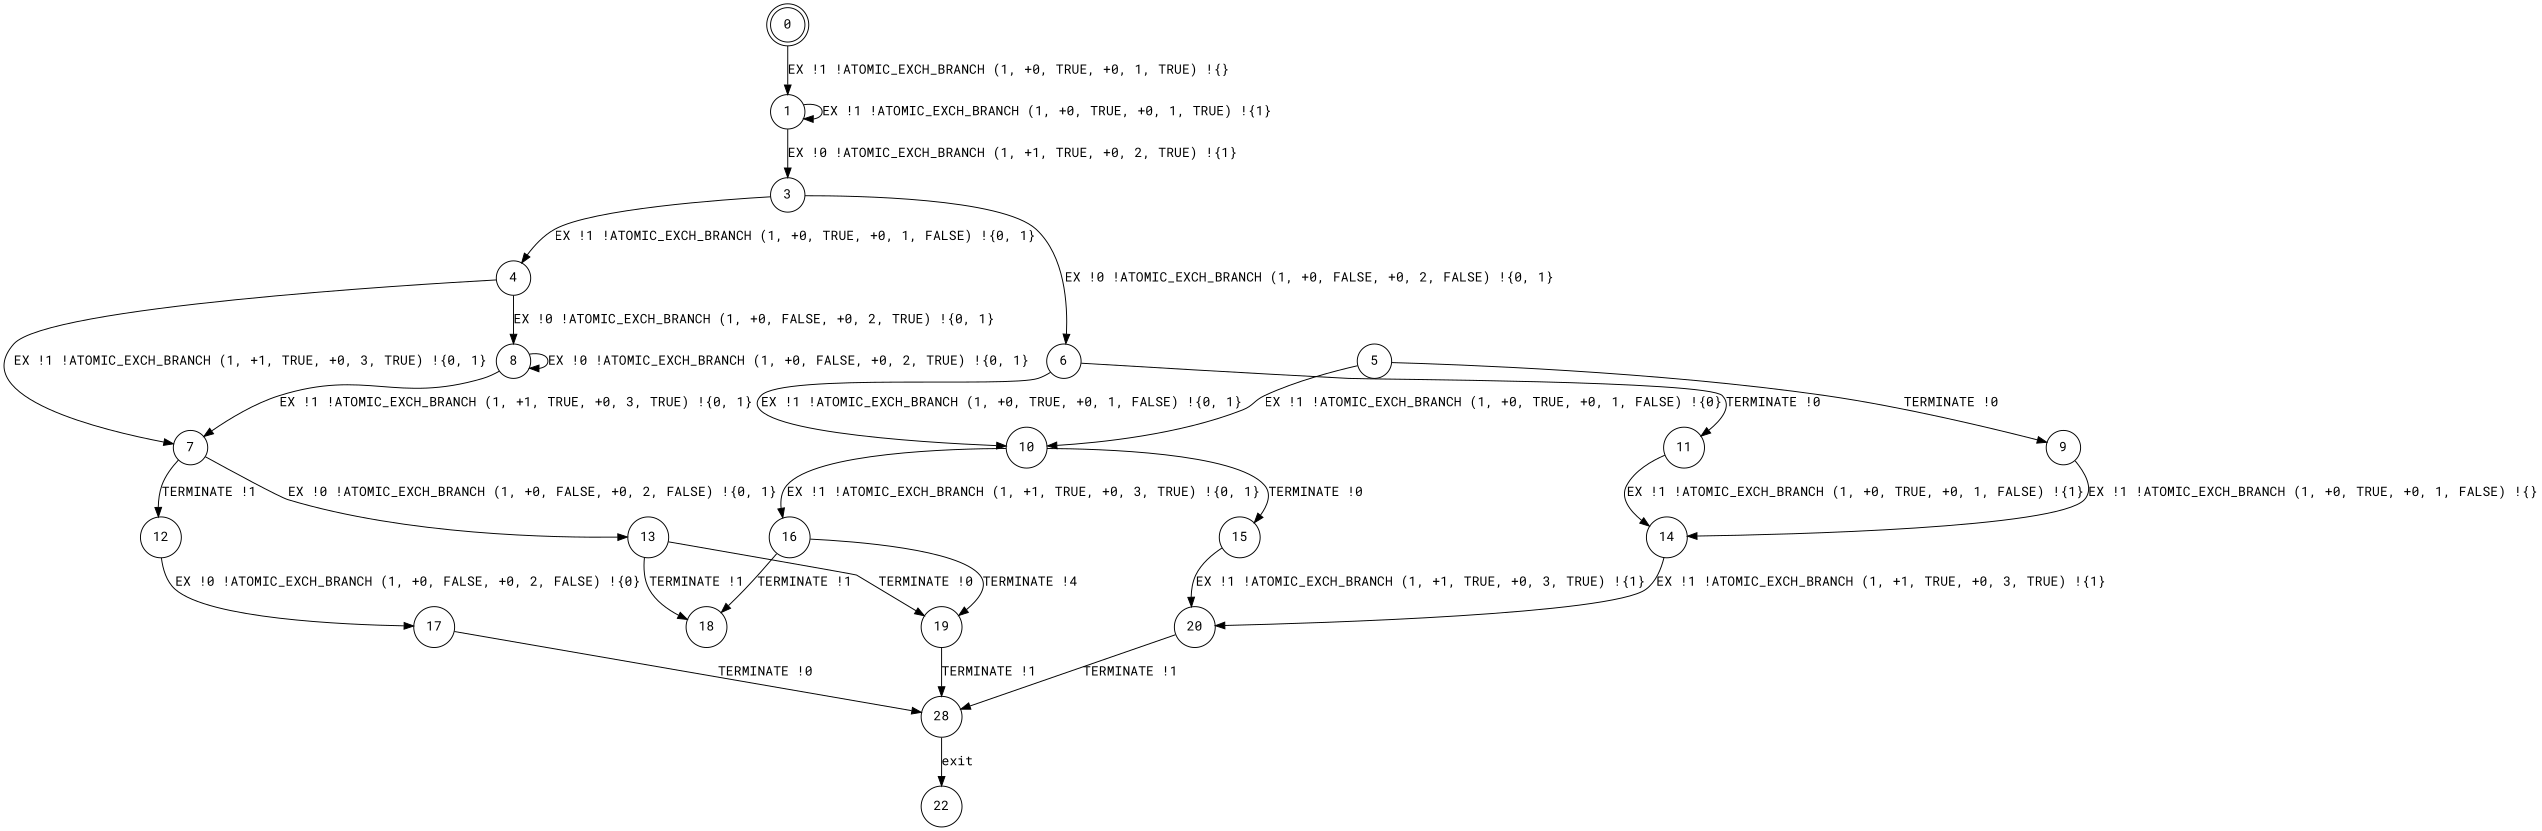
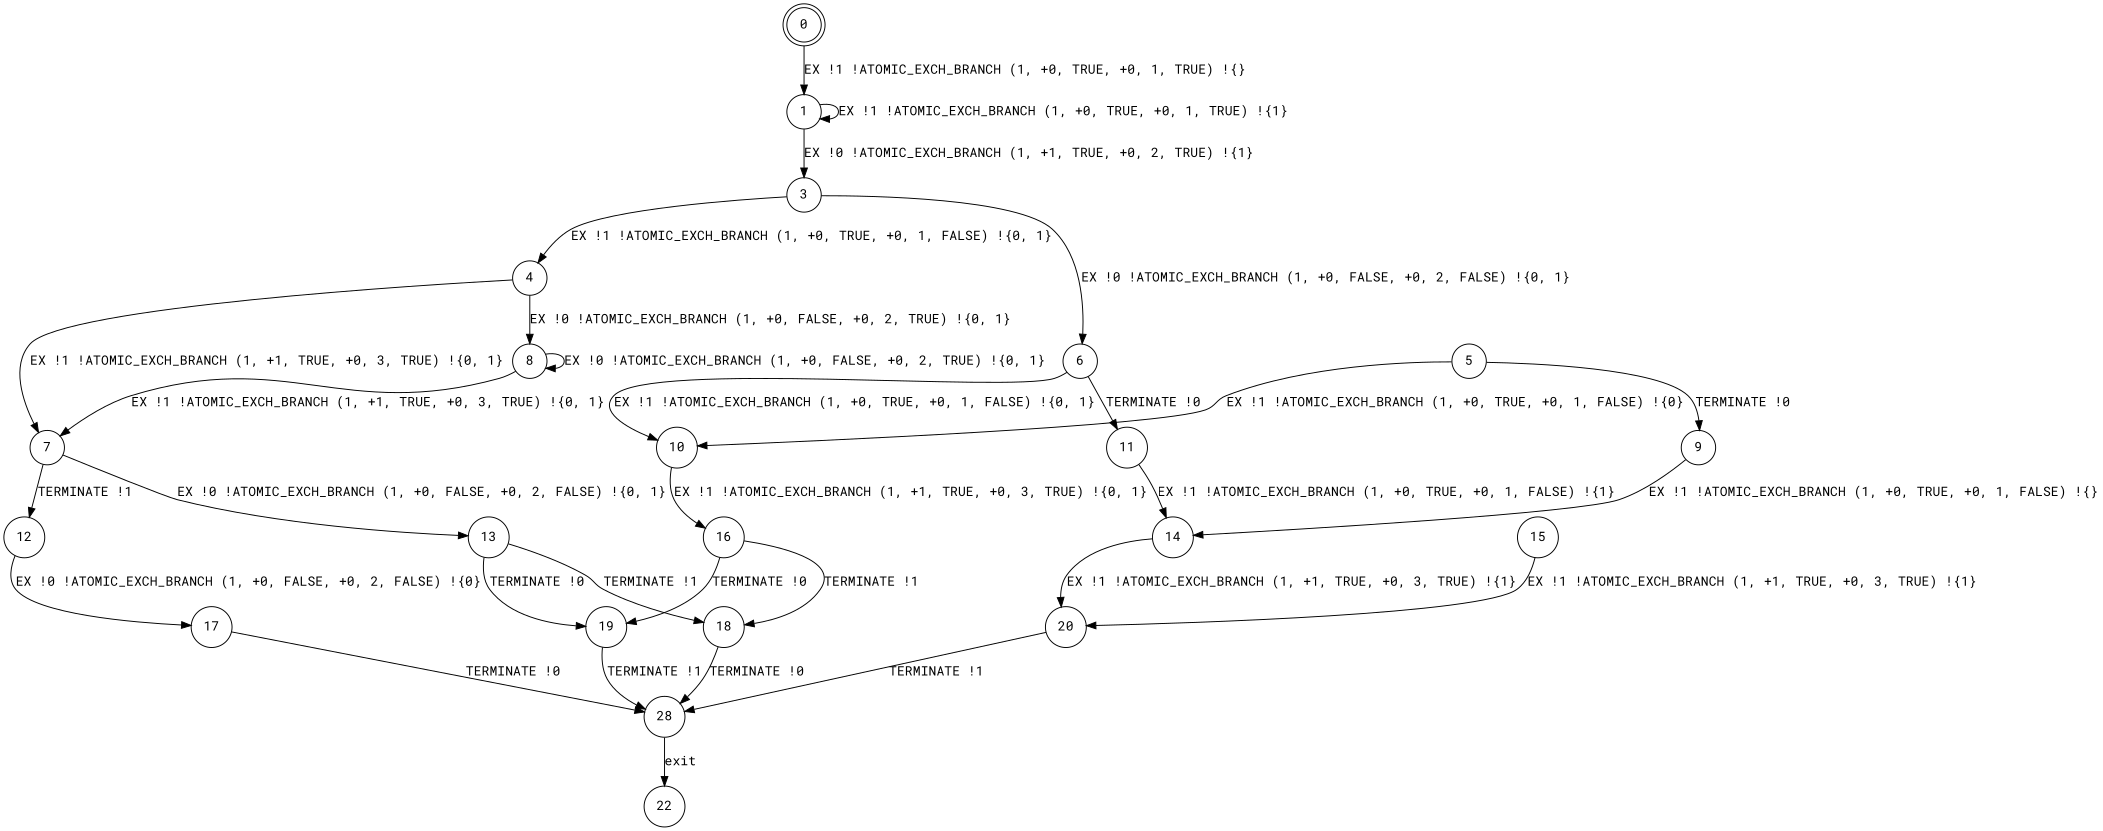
(1175, 456) -> none
(1030, 582) -> (760, 582)
none -> (706, 674)
